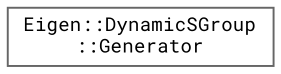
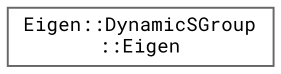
(141, 37) -> (141, 37)
